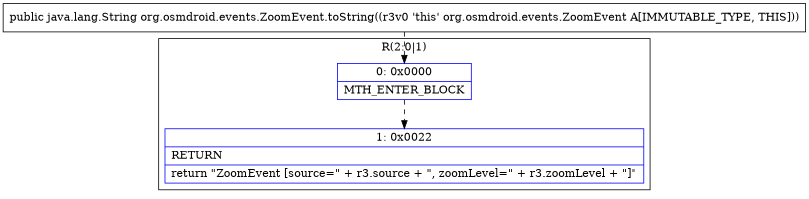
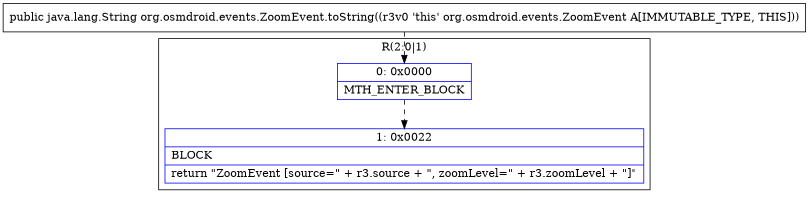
(197, 156) -> (192, 156)
